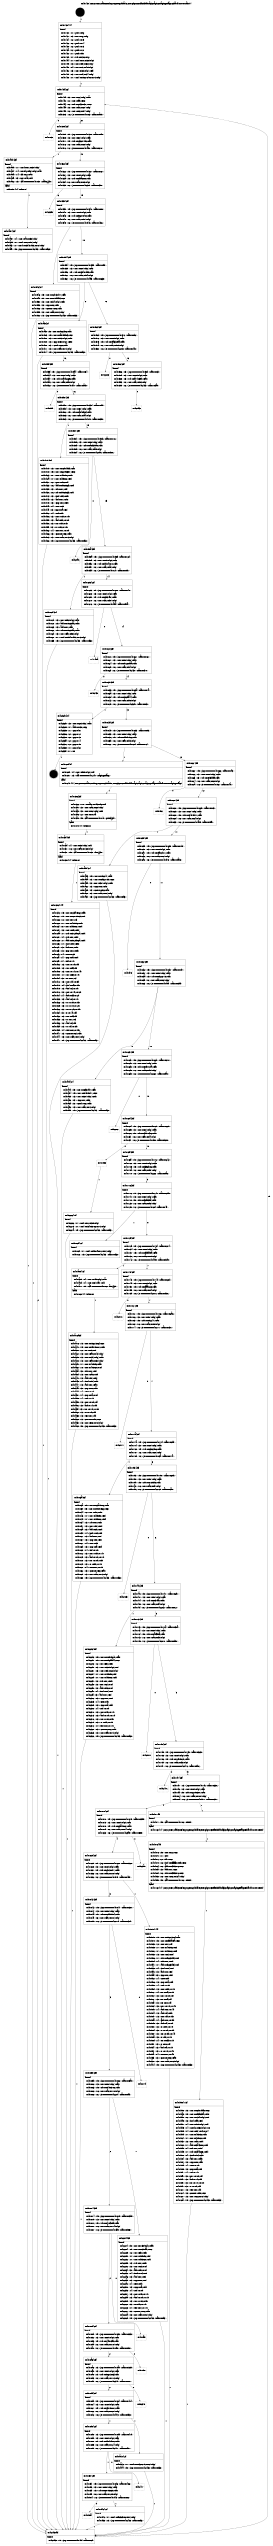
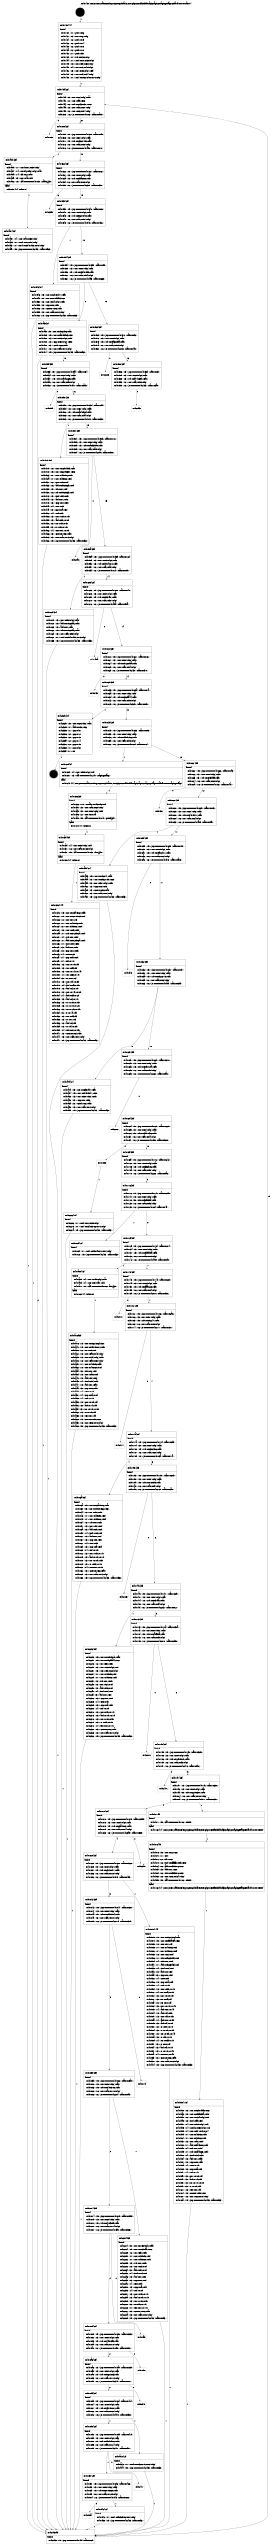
(146, 1096) -> none
